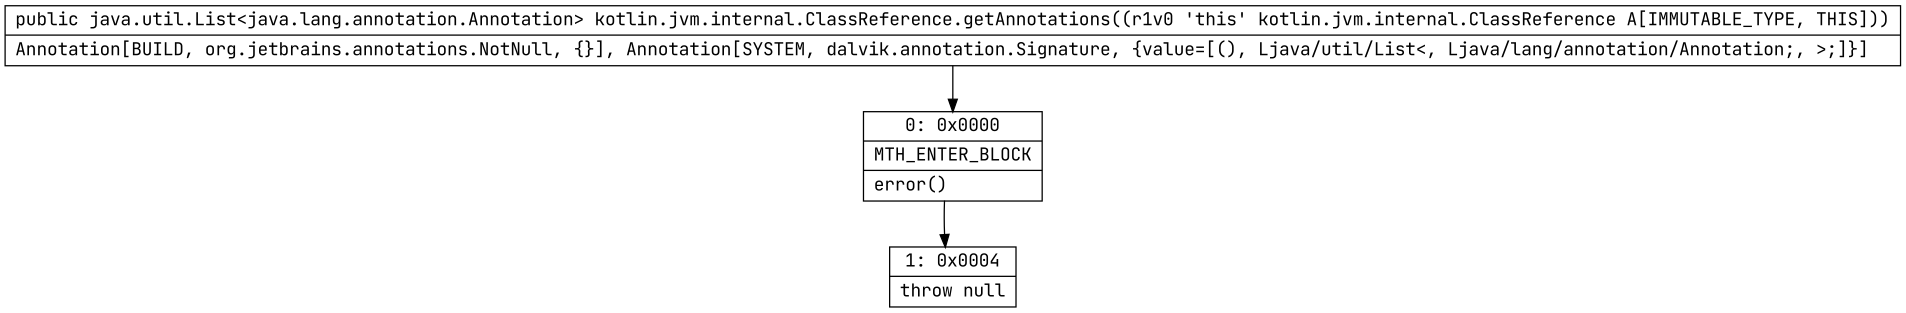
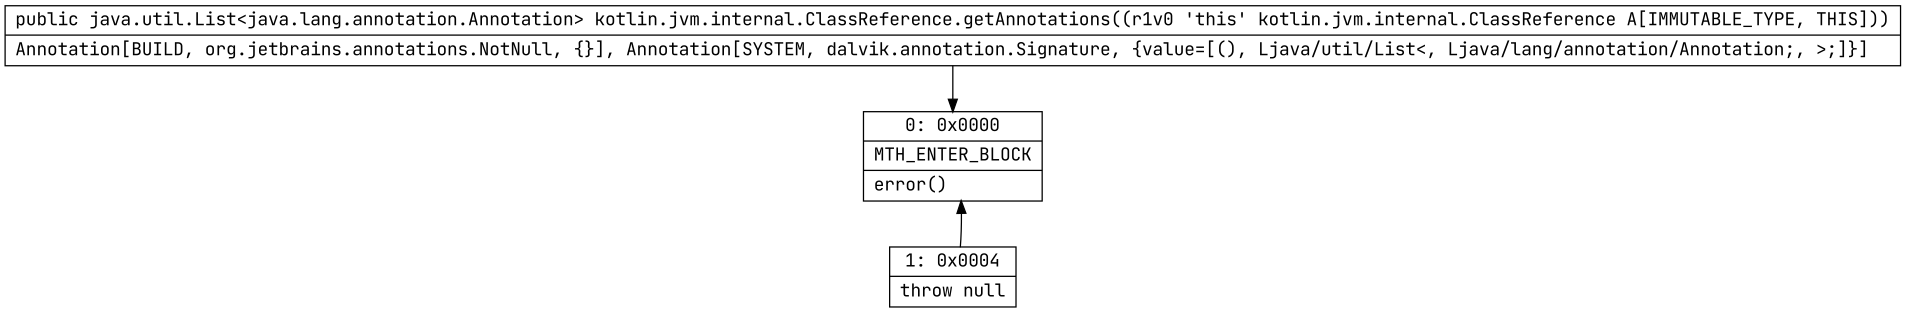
(944, 218) -> (961, 230)
